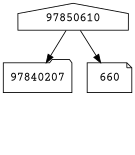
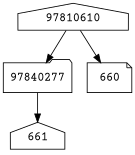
(73, 18) -> (73, 18)
(38, 78) -> (38, 78)
none -> (38, 137)
